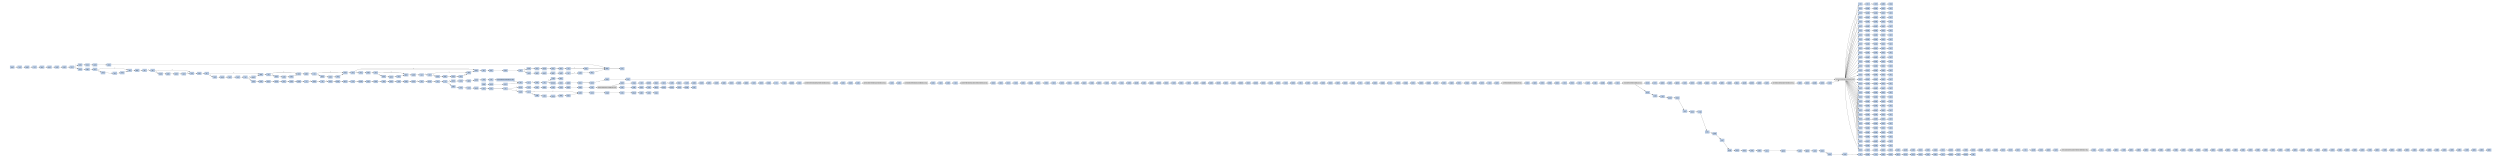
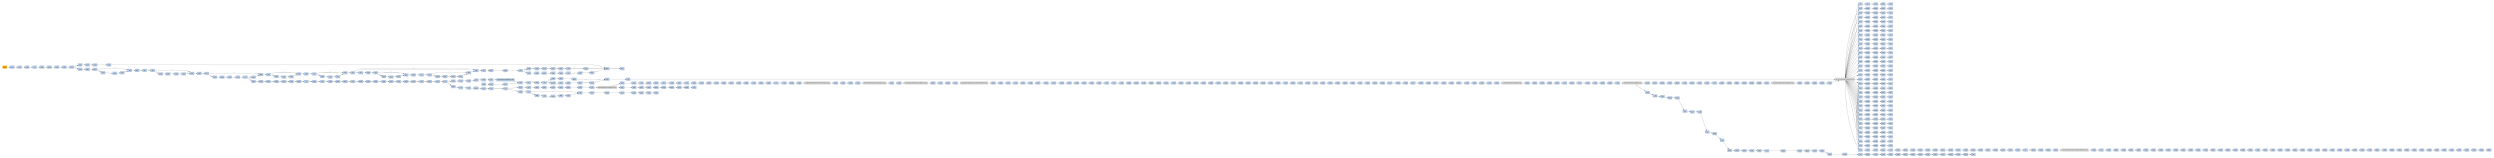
none -> (5, 67)
none -> (574, 79)
